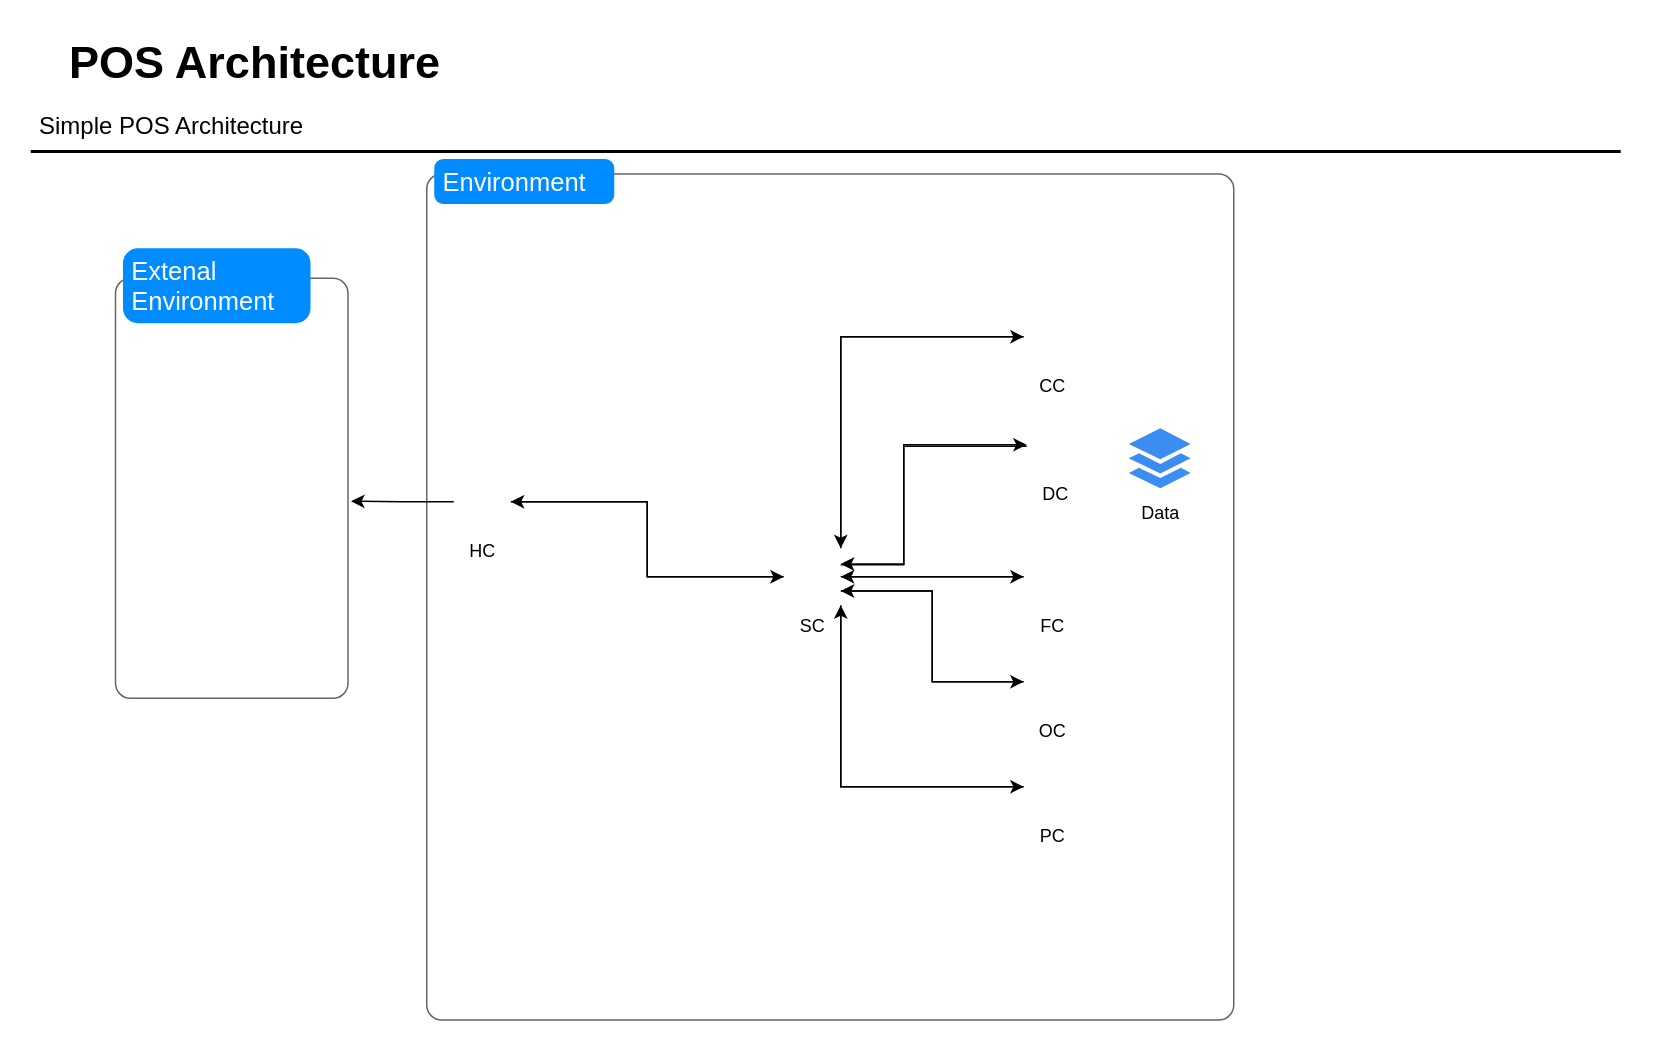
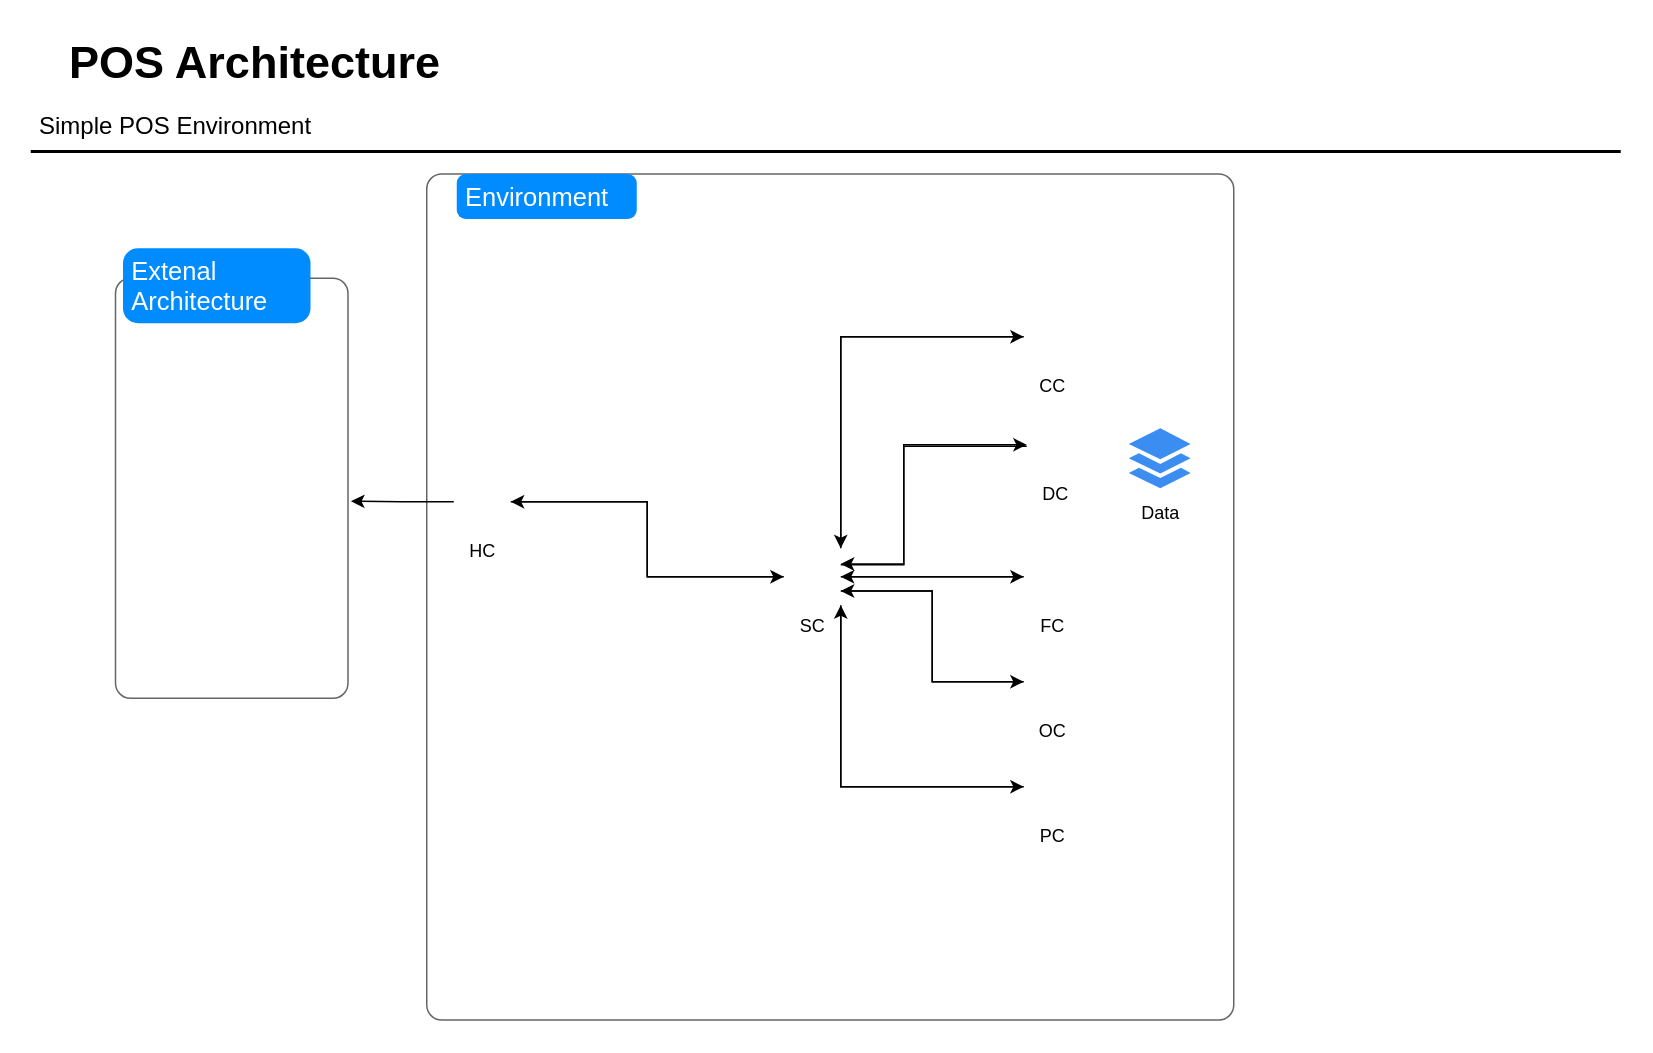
(179, 126) -> (172, 126)
(524, 182) -> (547, 197)
(178, 271) -> (178, 271)
